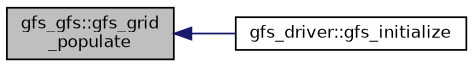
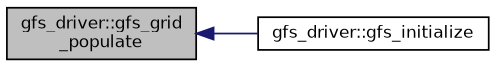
(90, 34) -> (102, 34)
